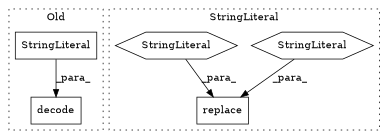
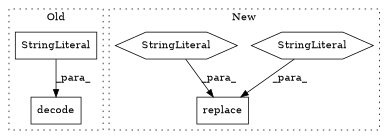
(244, 18) -> (244, 18)
